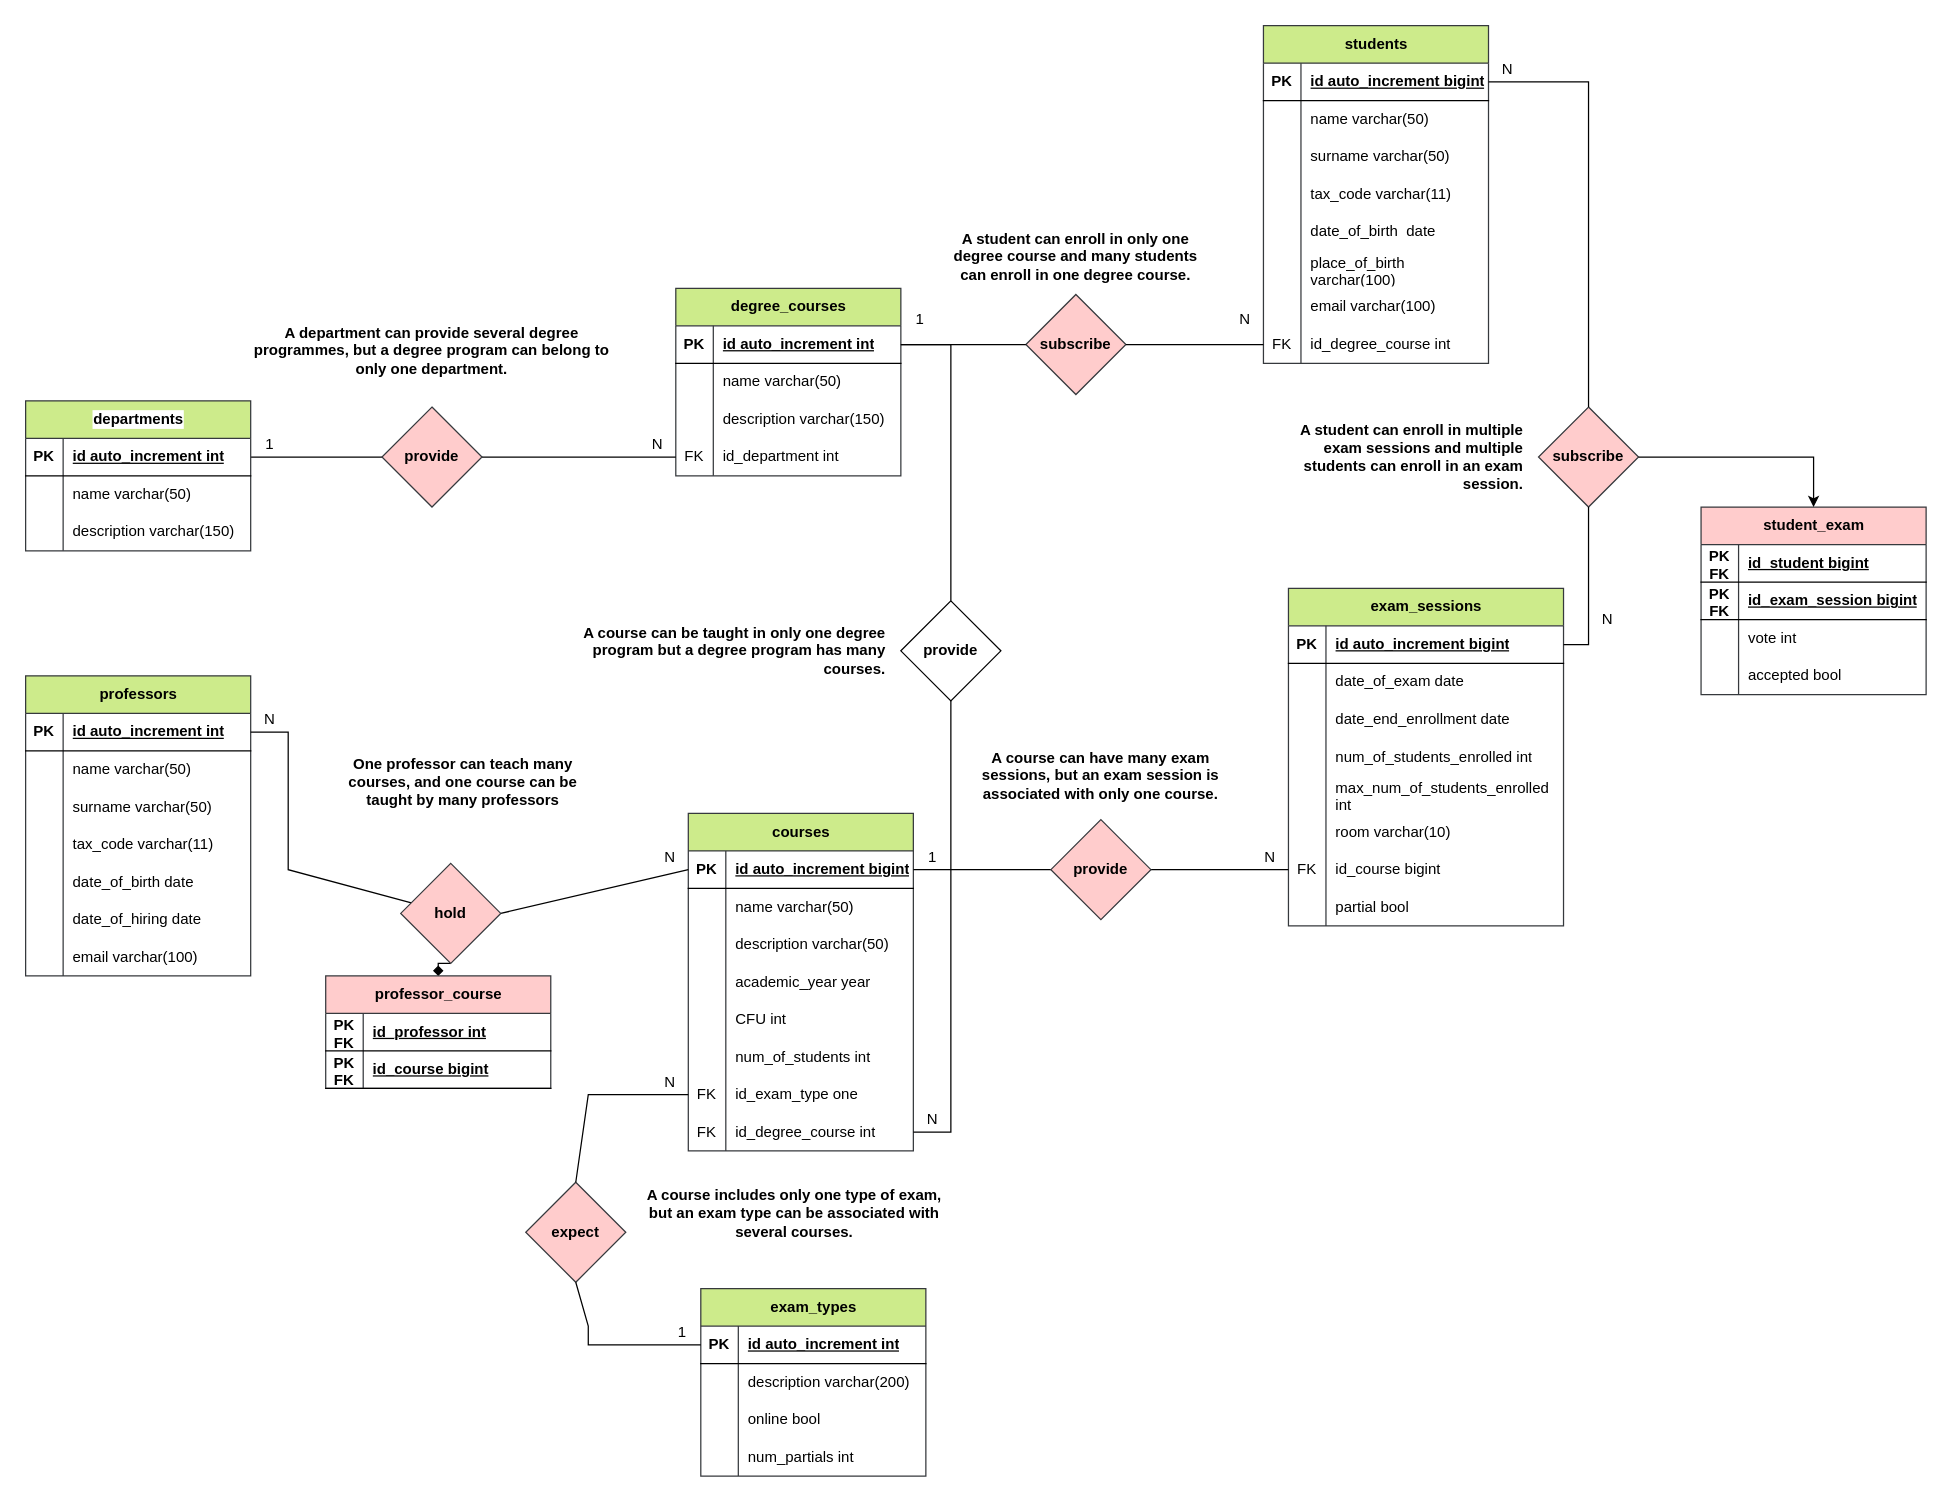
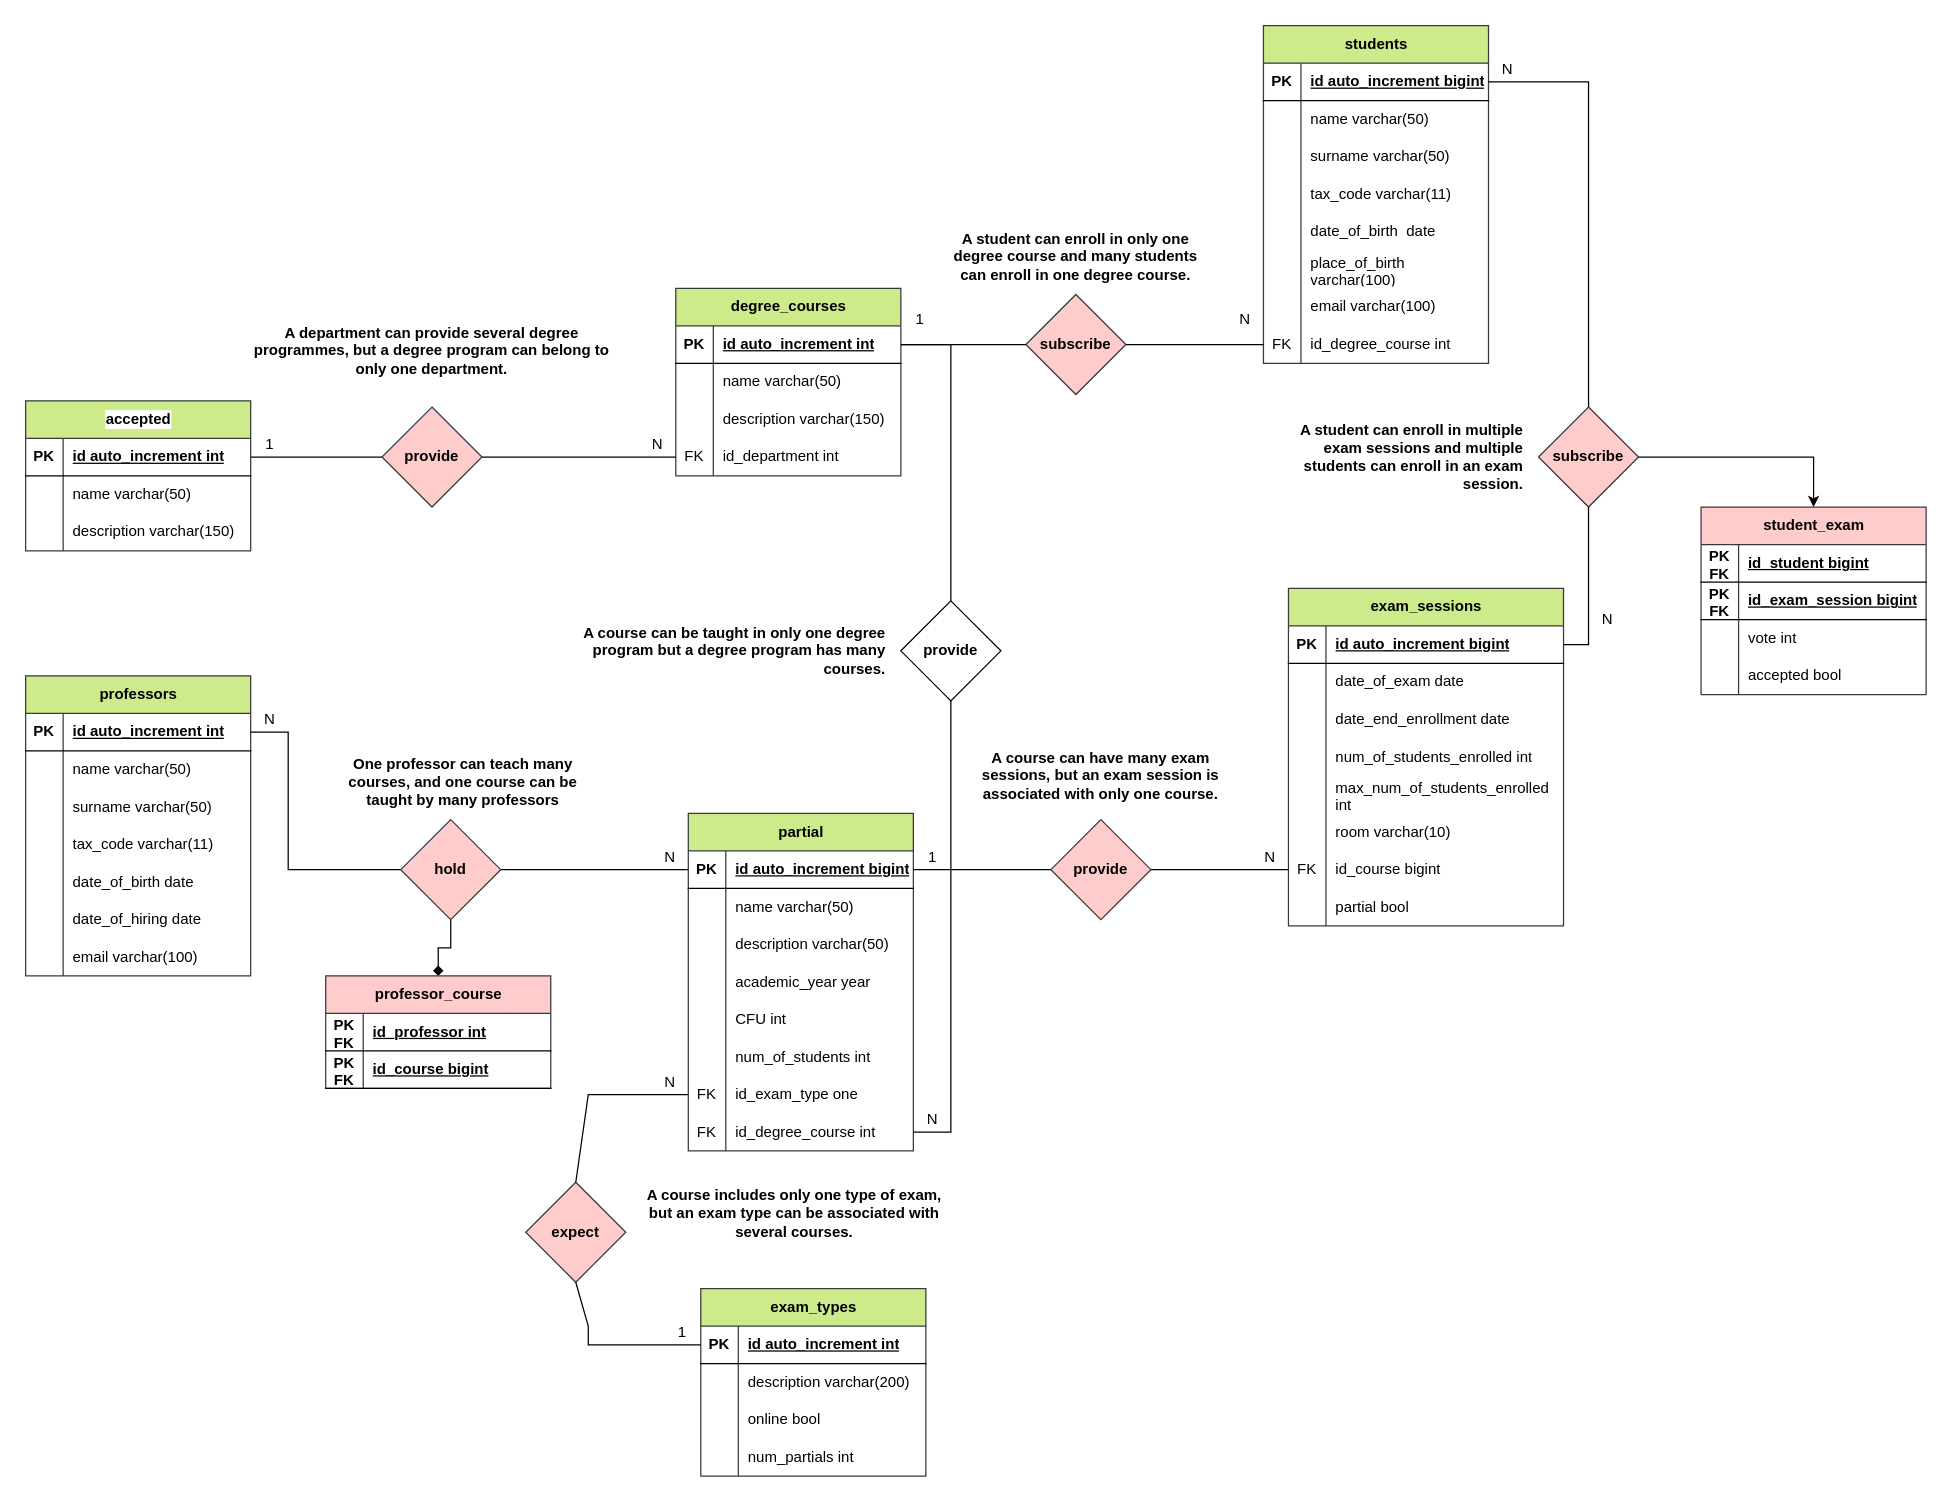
(139, 419) -> (139, 419)
(801, 832) -> (801, 832)
(451, 913) -> (451, 869)
